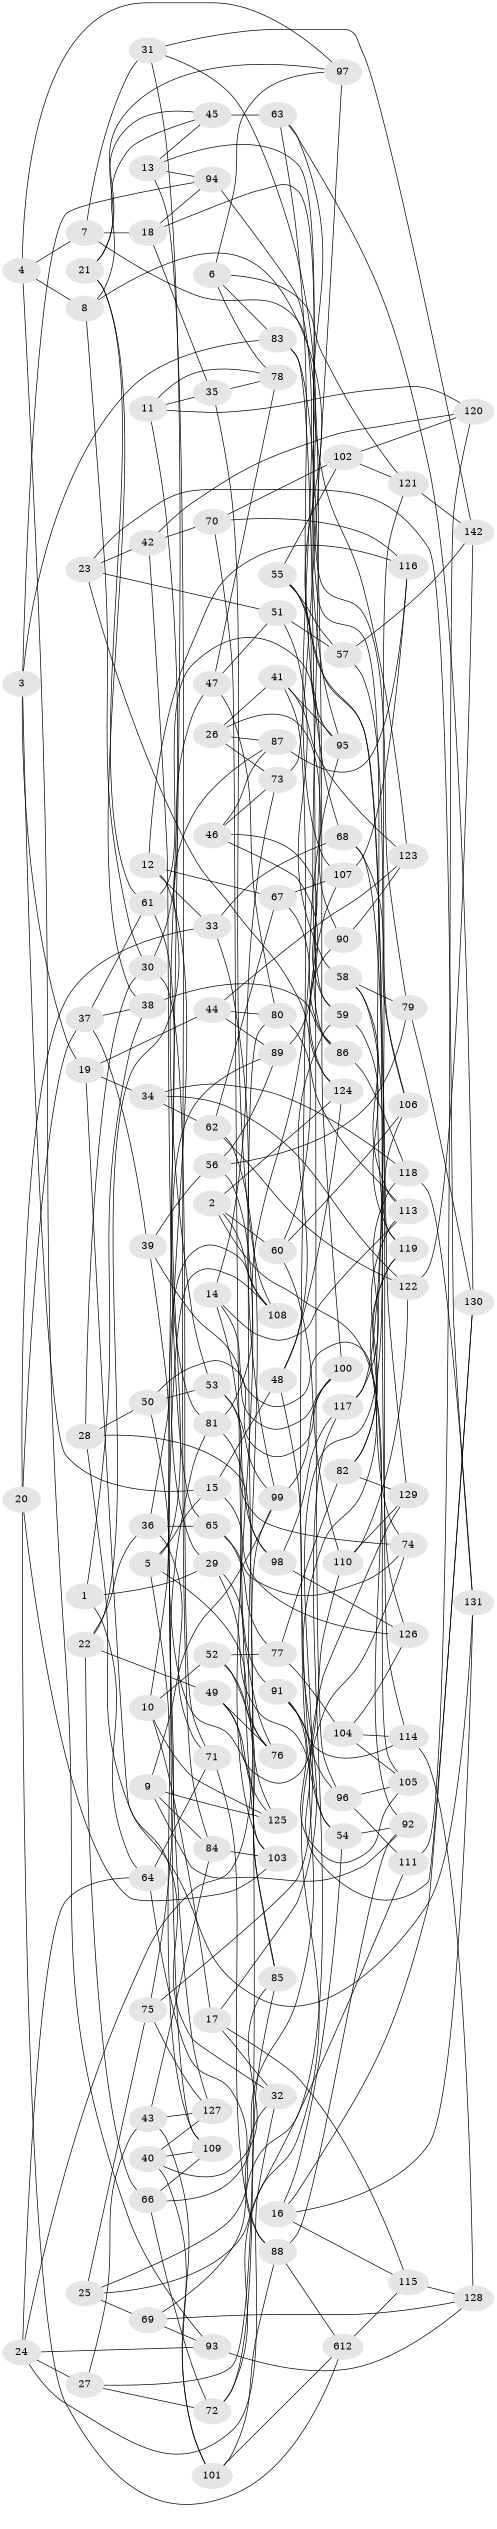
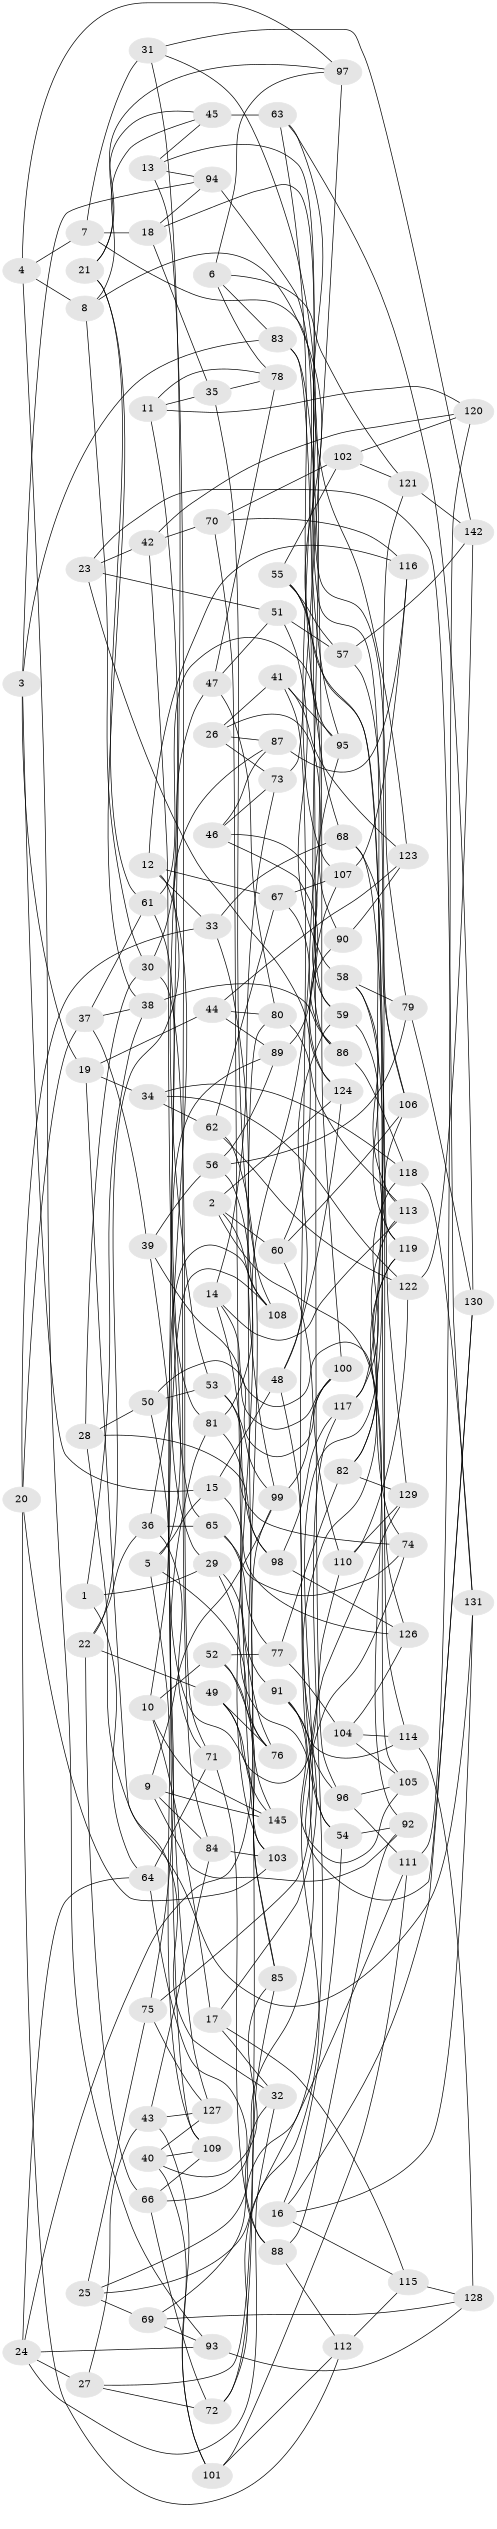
(278, 1821) -> (278, 1821)
(343, 2347) -> (343, 2347)
(245, 2418) -> (346, 2180)
